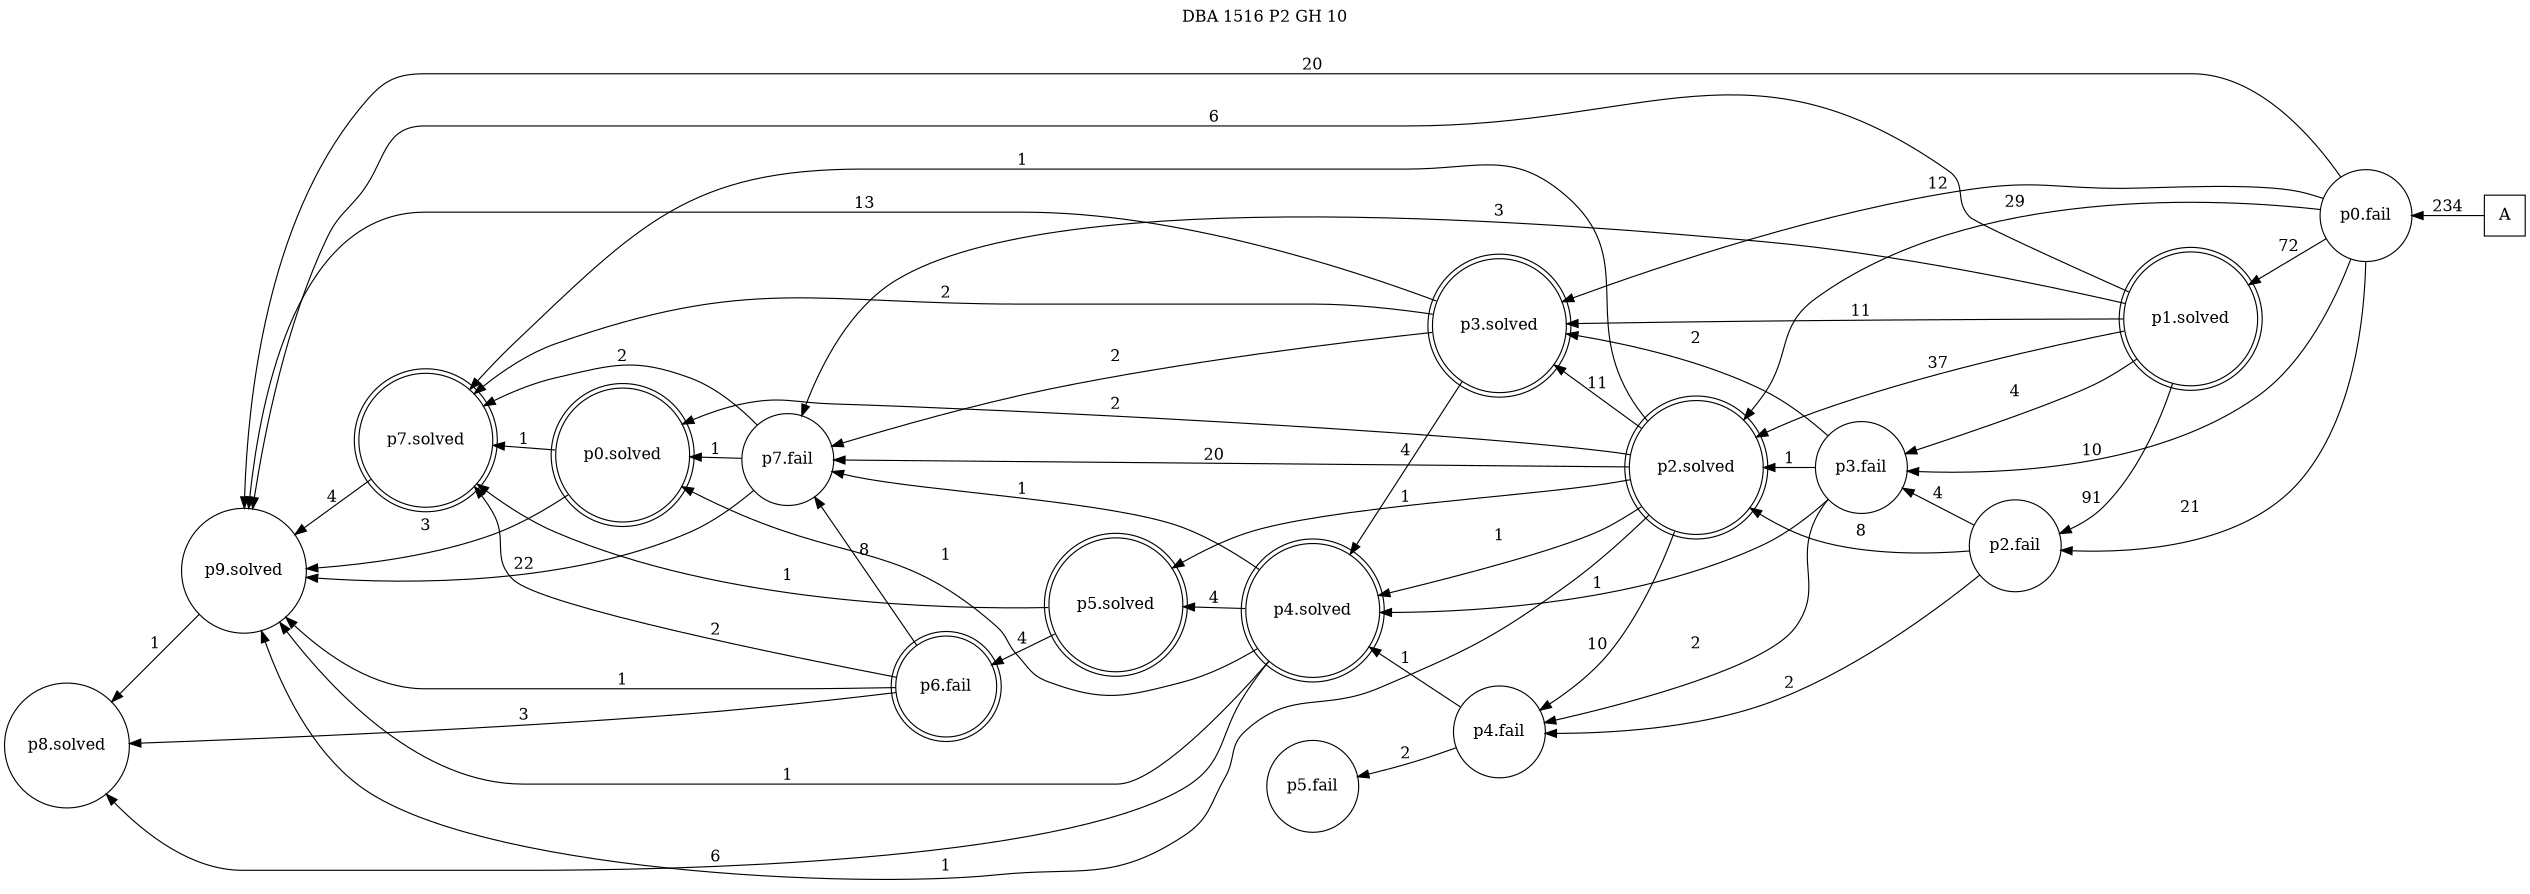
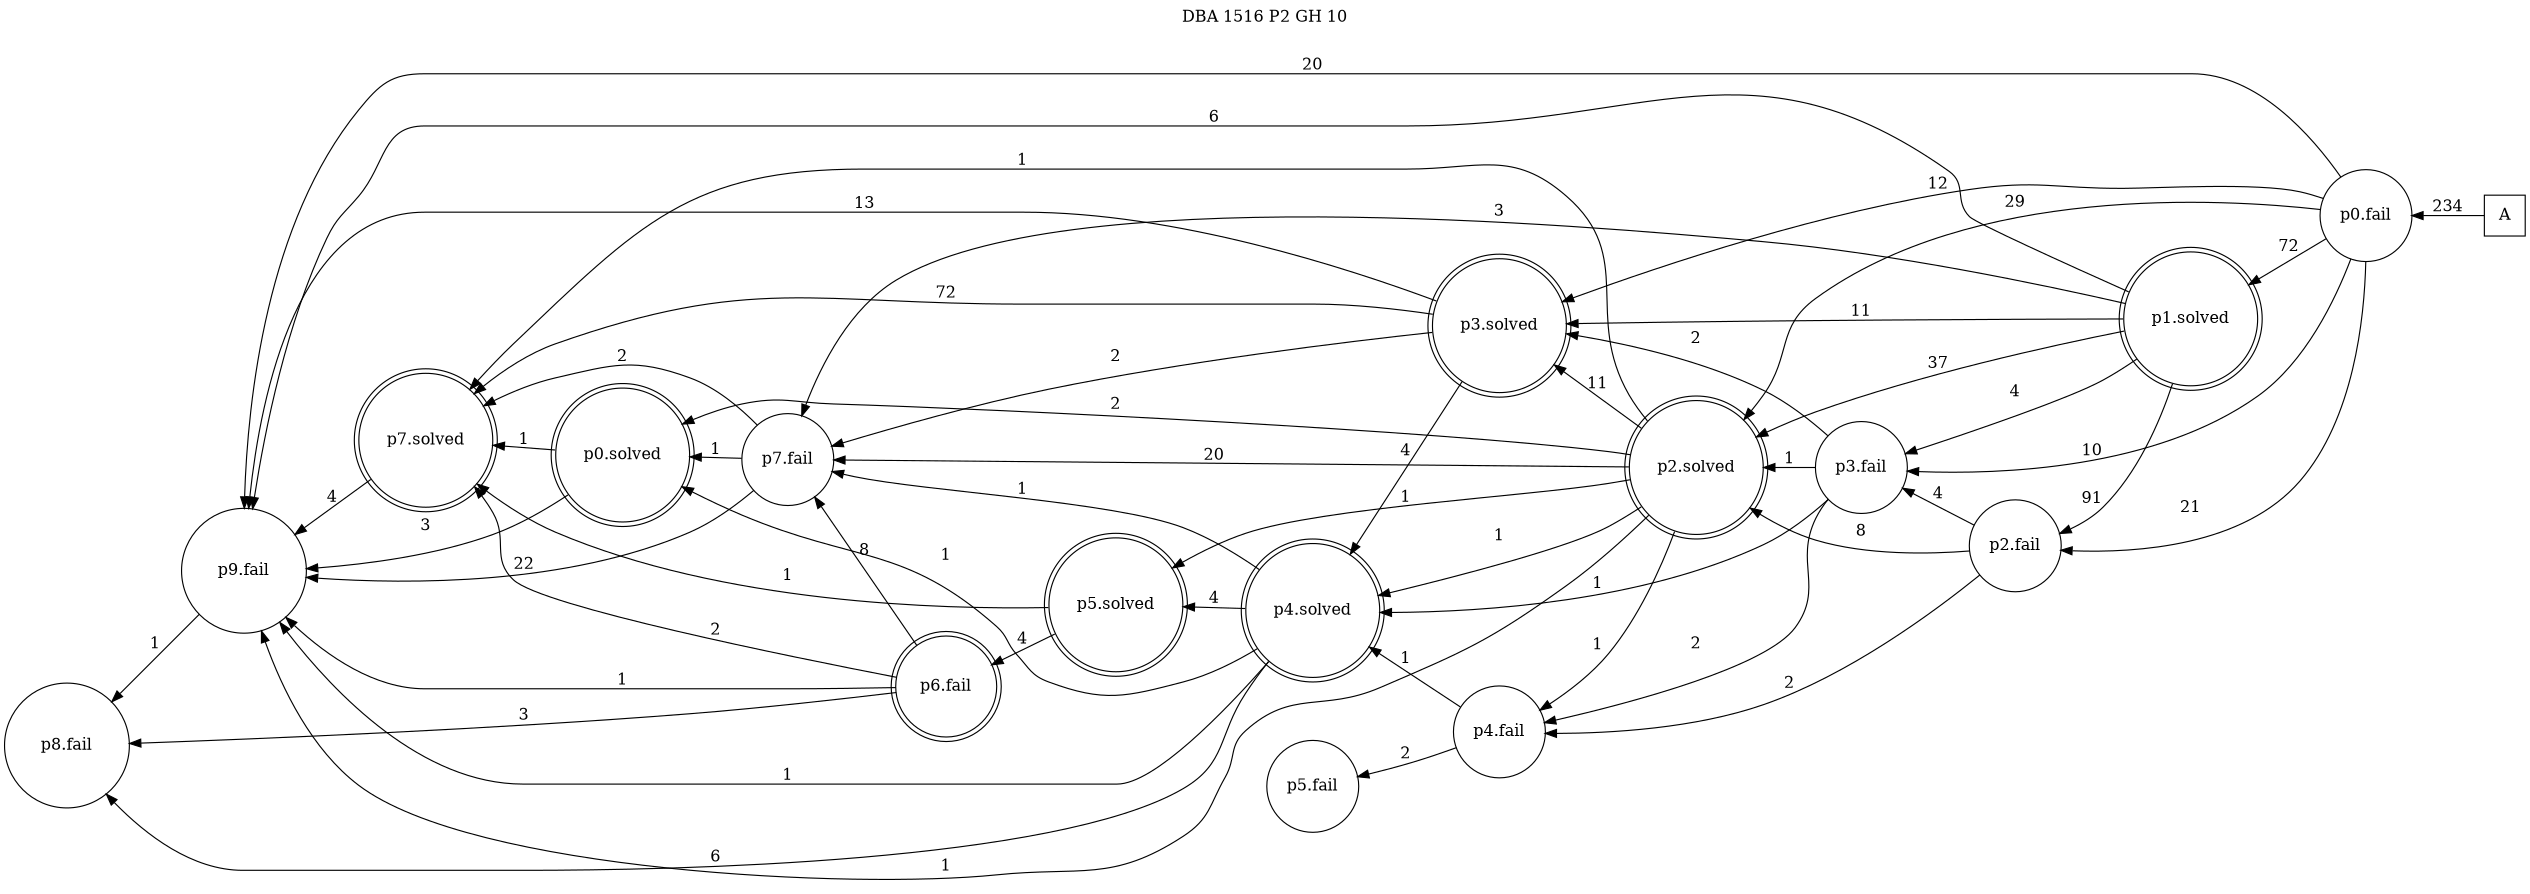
(946, 293) -> (946, 293)
(244, 571) -> (244, 571)
(1598, 645) -> (1598, 645)
(67, 746) -> (67, 746)
